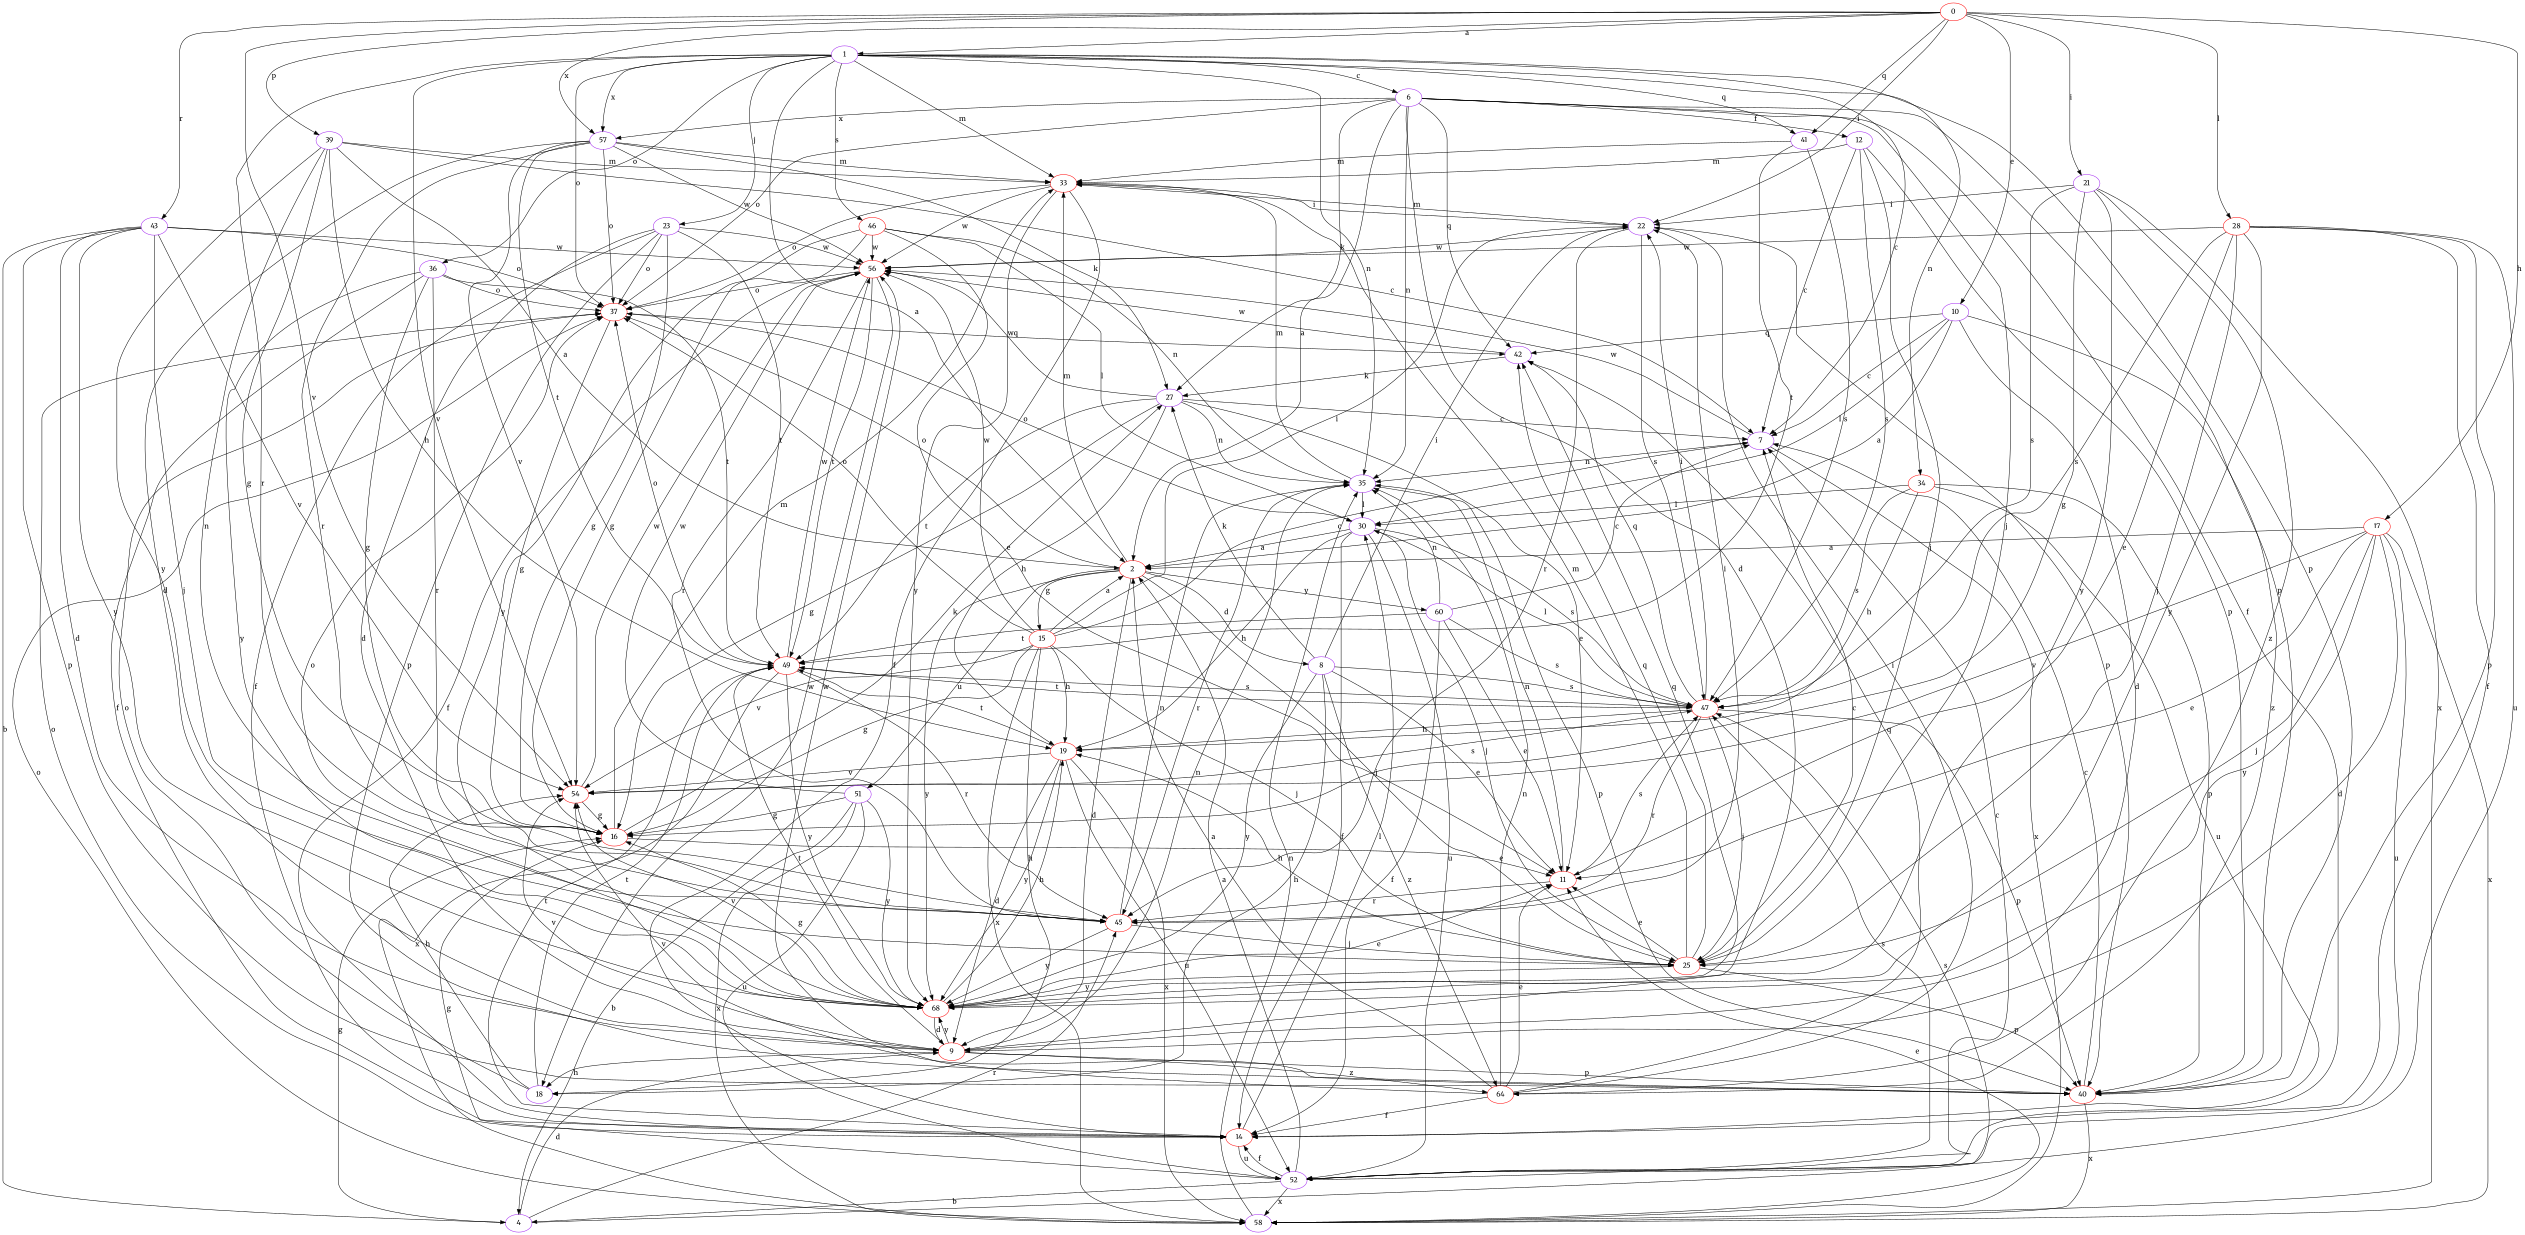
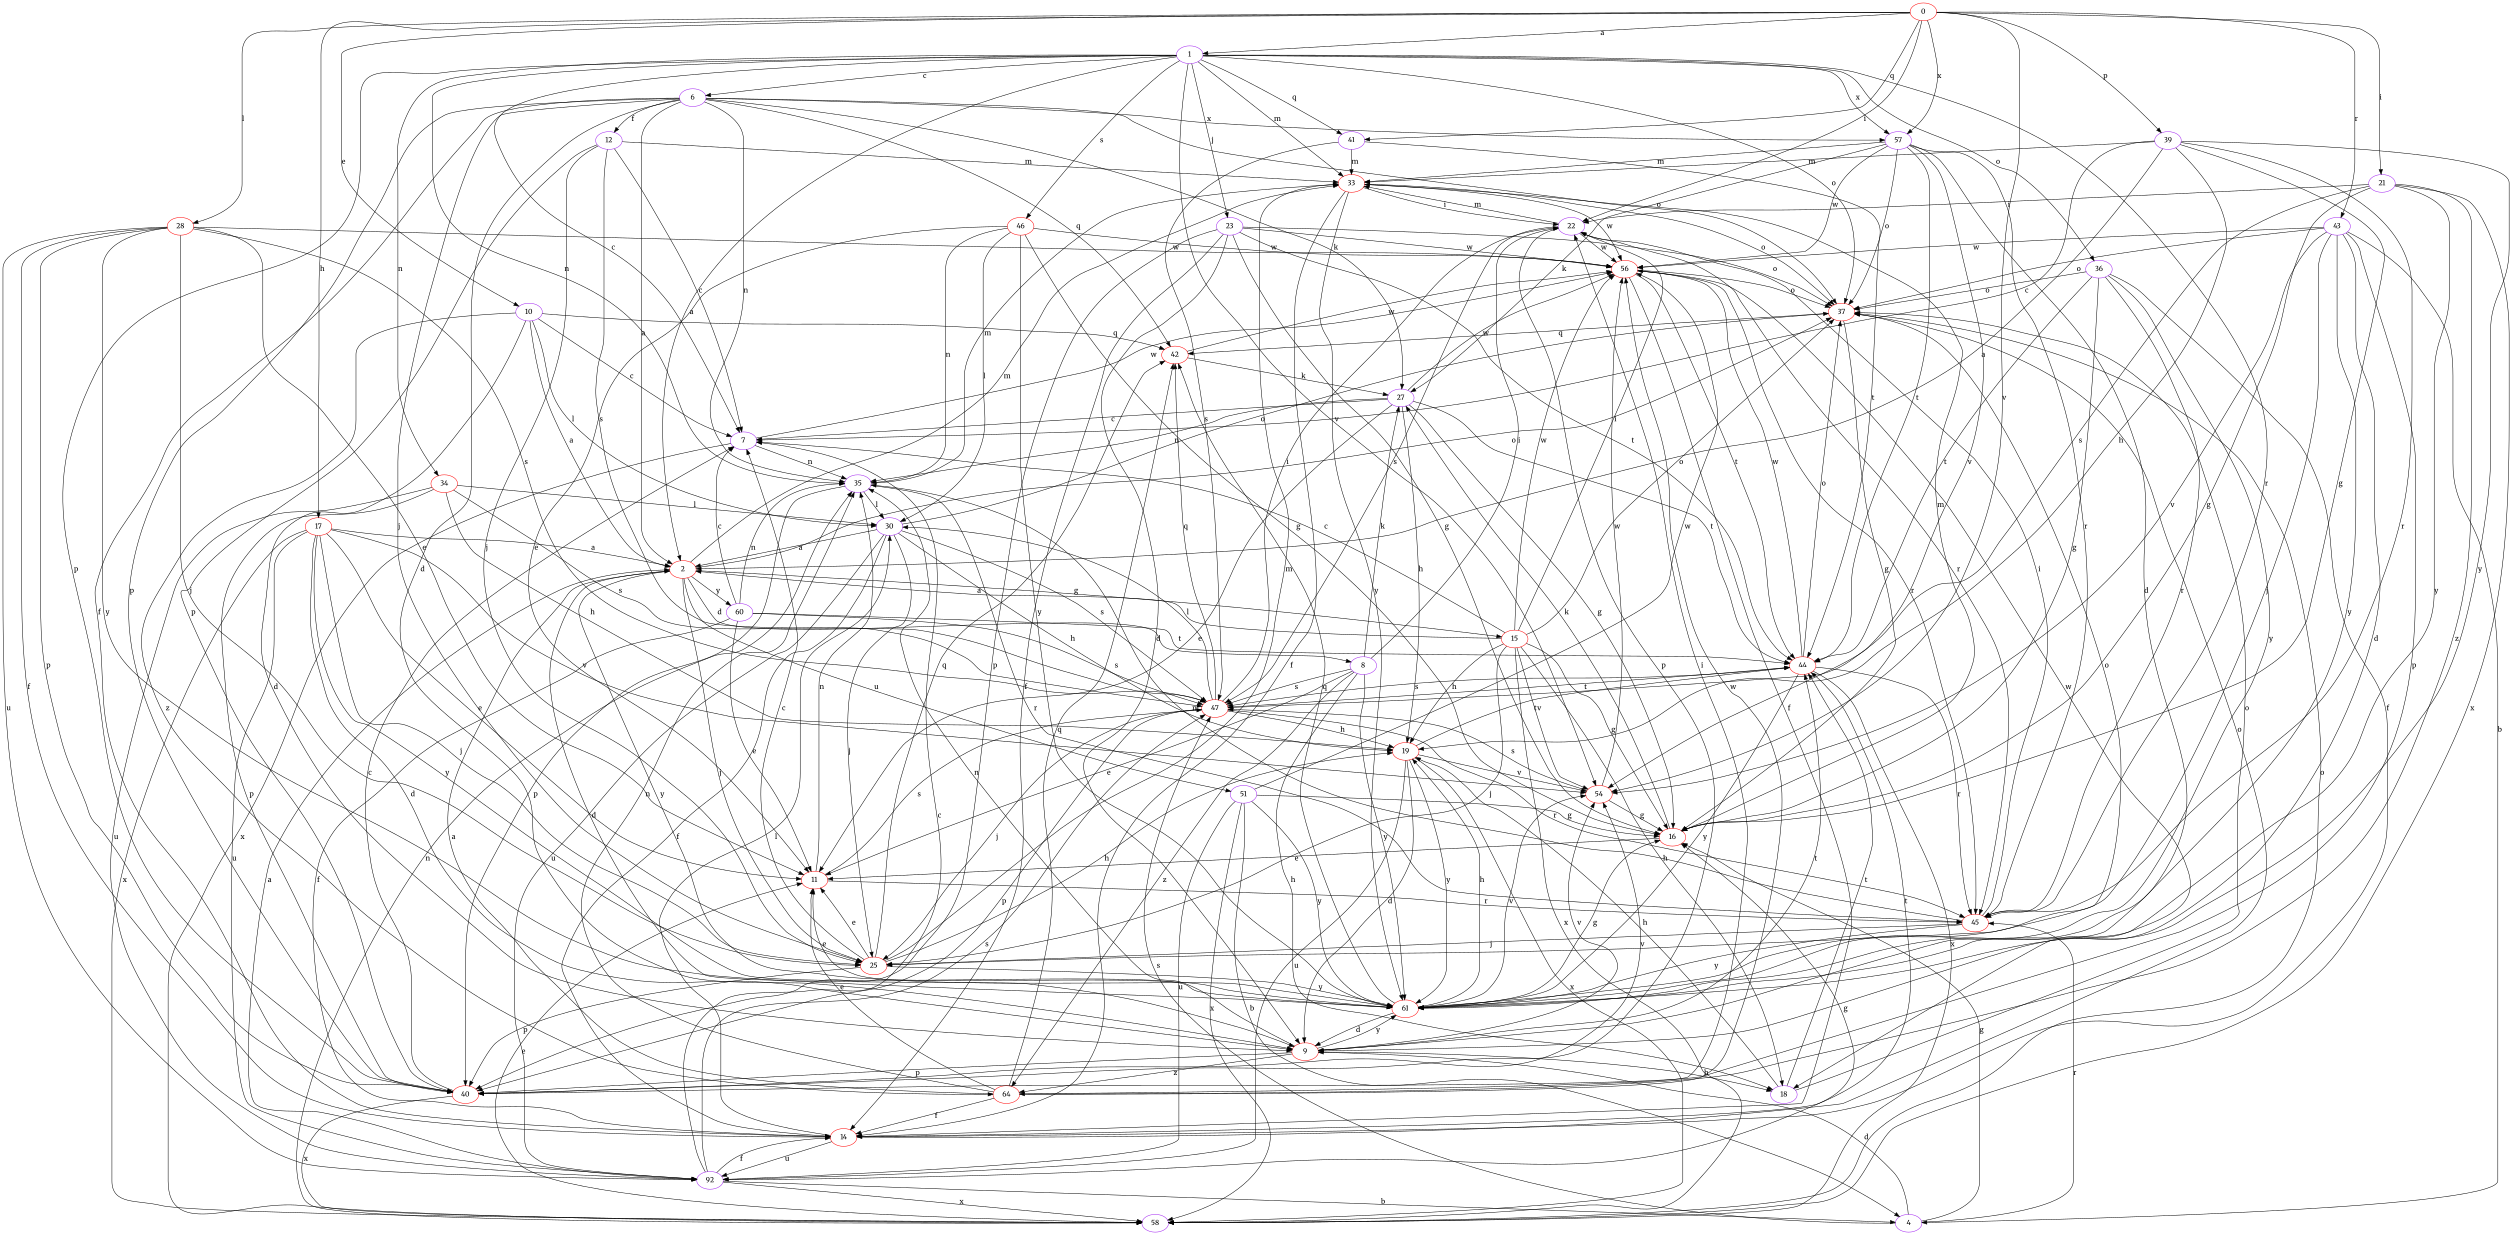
(1518, 355) -> (1175, 355)
(207, 527) -> (2403, 527)
(786, 666) -> (1803, 666)
(400, 906) -> (1606, 896)
(936, 1009) -> (1405, 1009)
(1294, 1180) -> (710, 1180)
